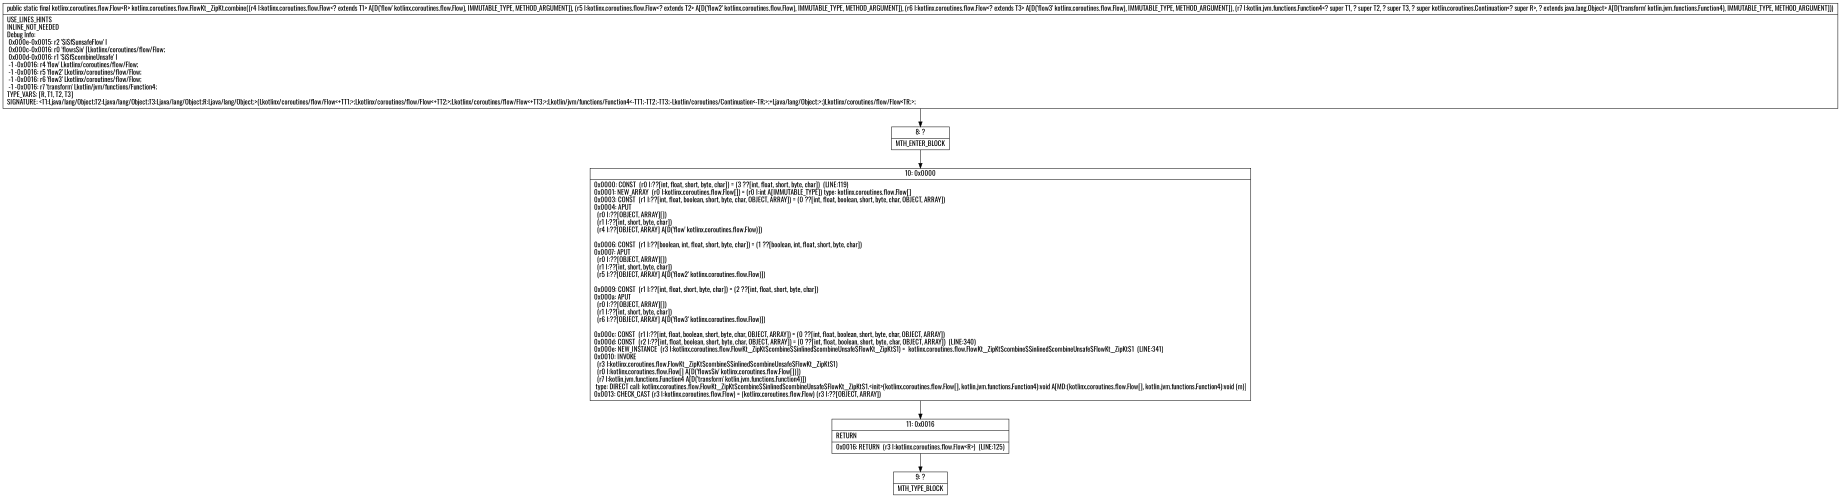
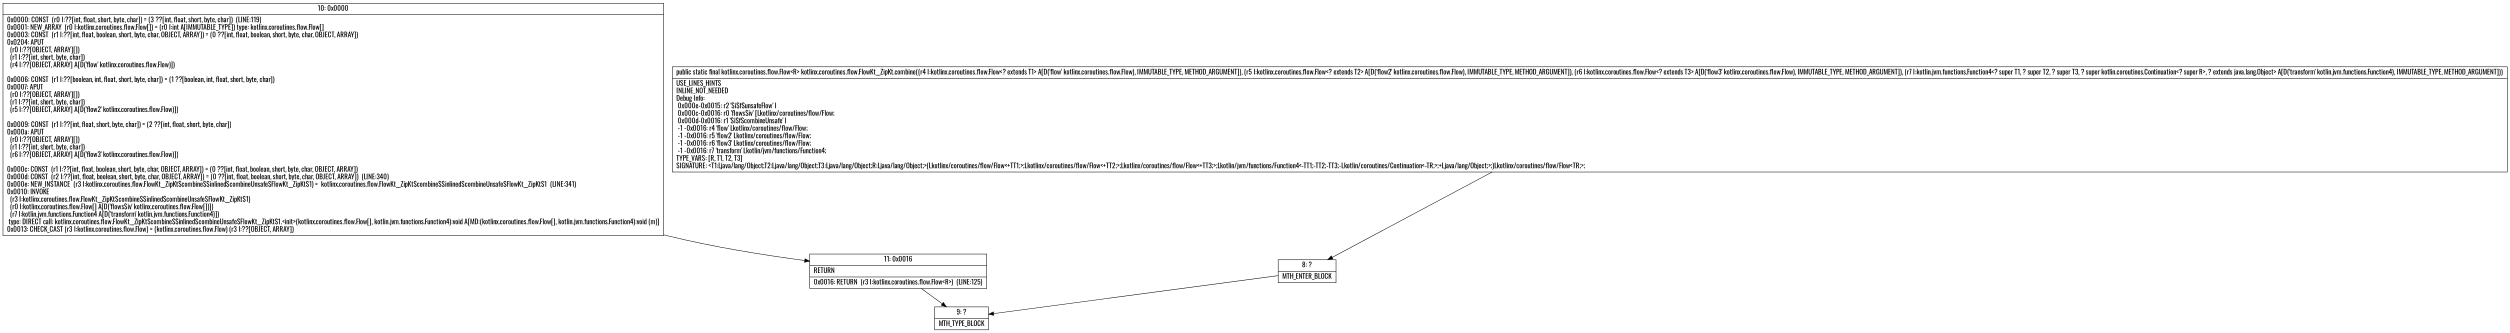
(920, 157) -> (1136, 295)
(615, 208) -> (27, 43)
